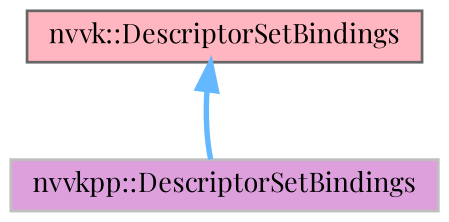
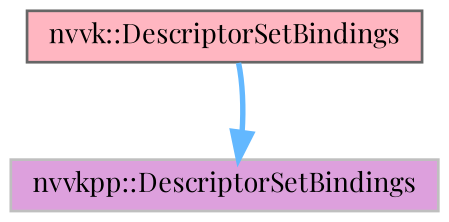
(207, 125) -> (243, 97)
